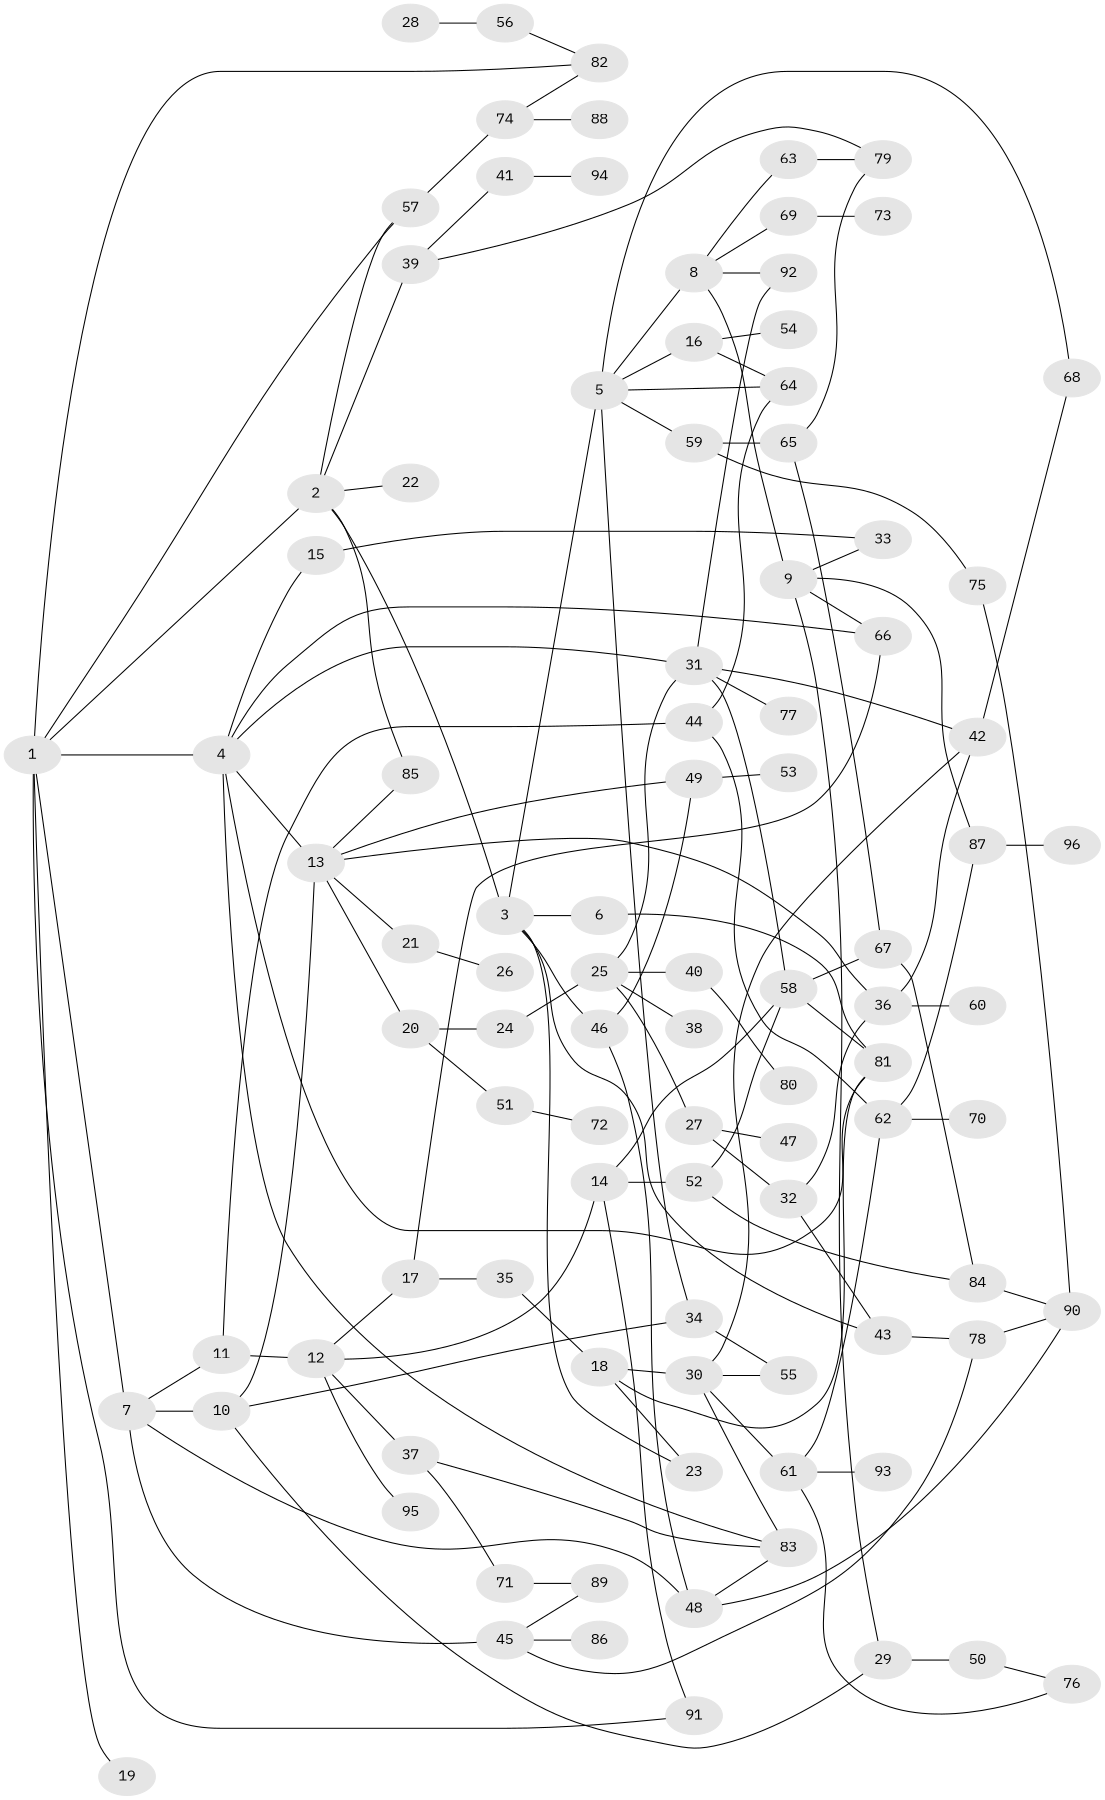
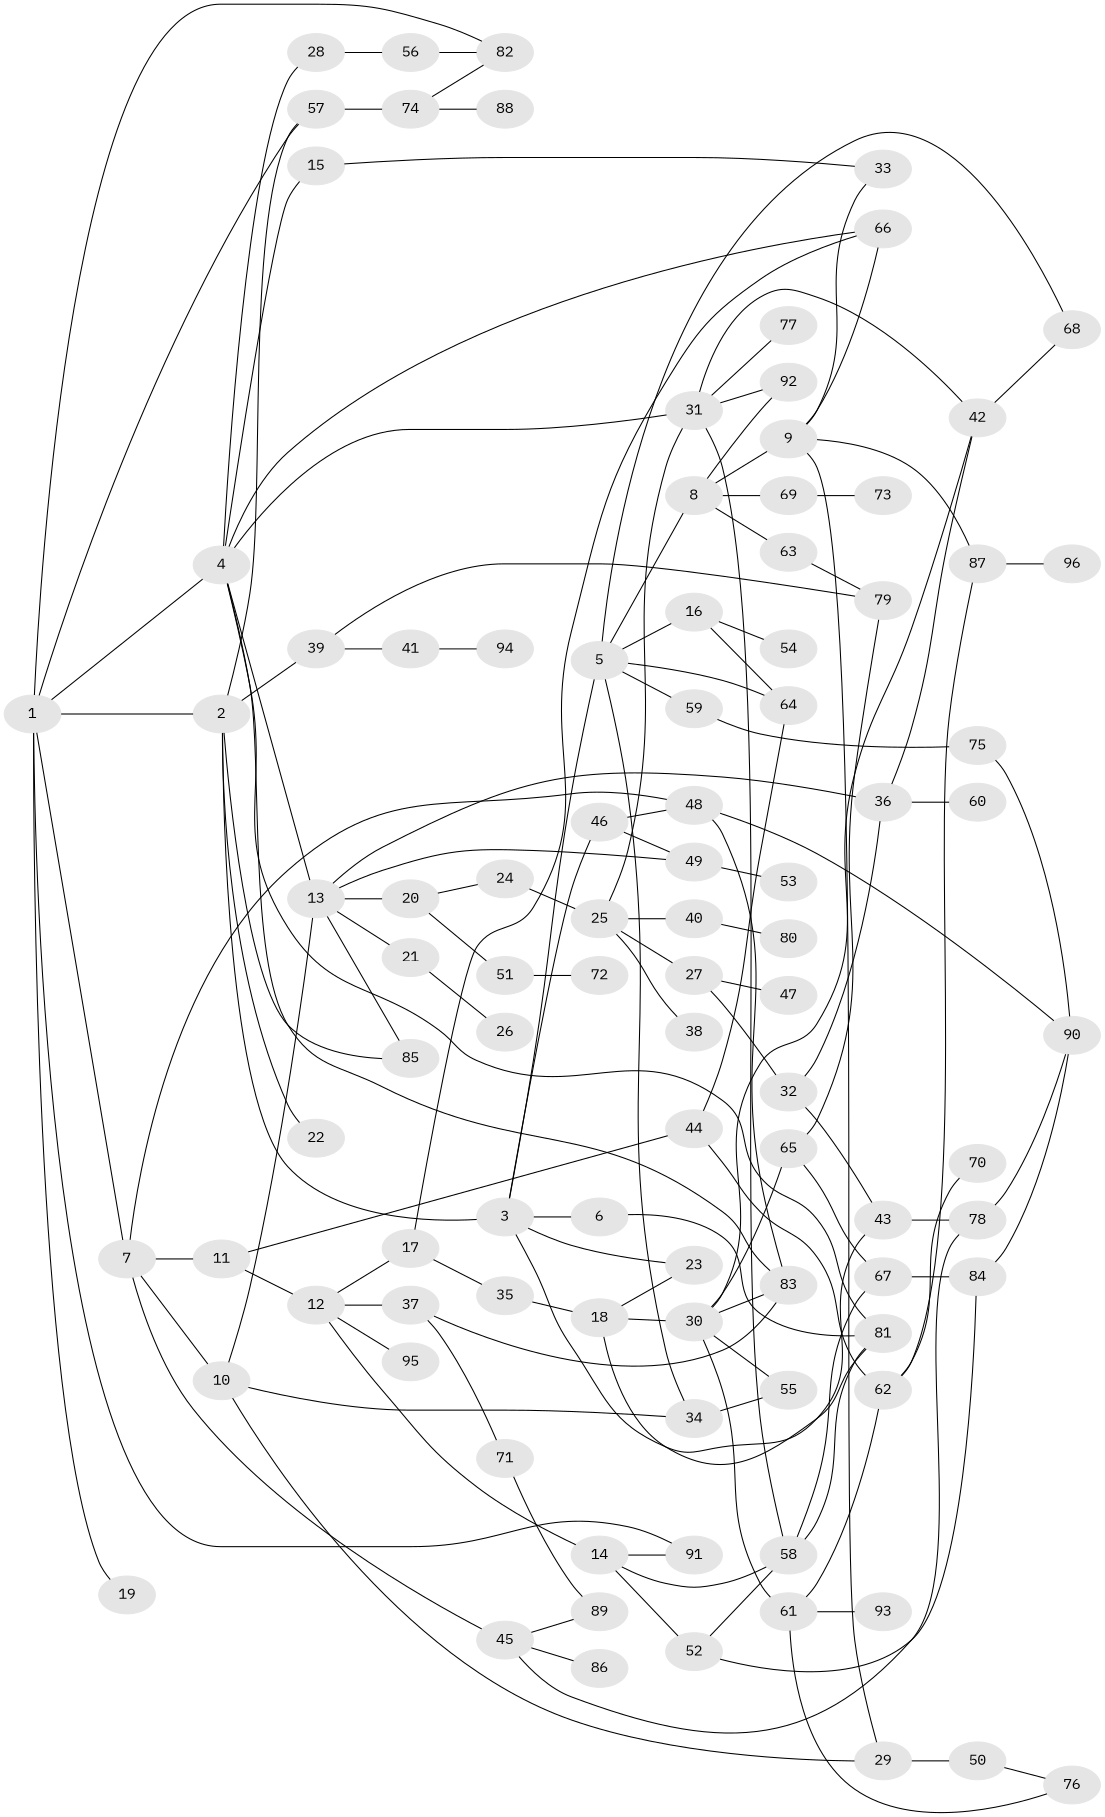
none -> (243, 303)
(741, 443) -> (745, 1254)
